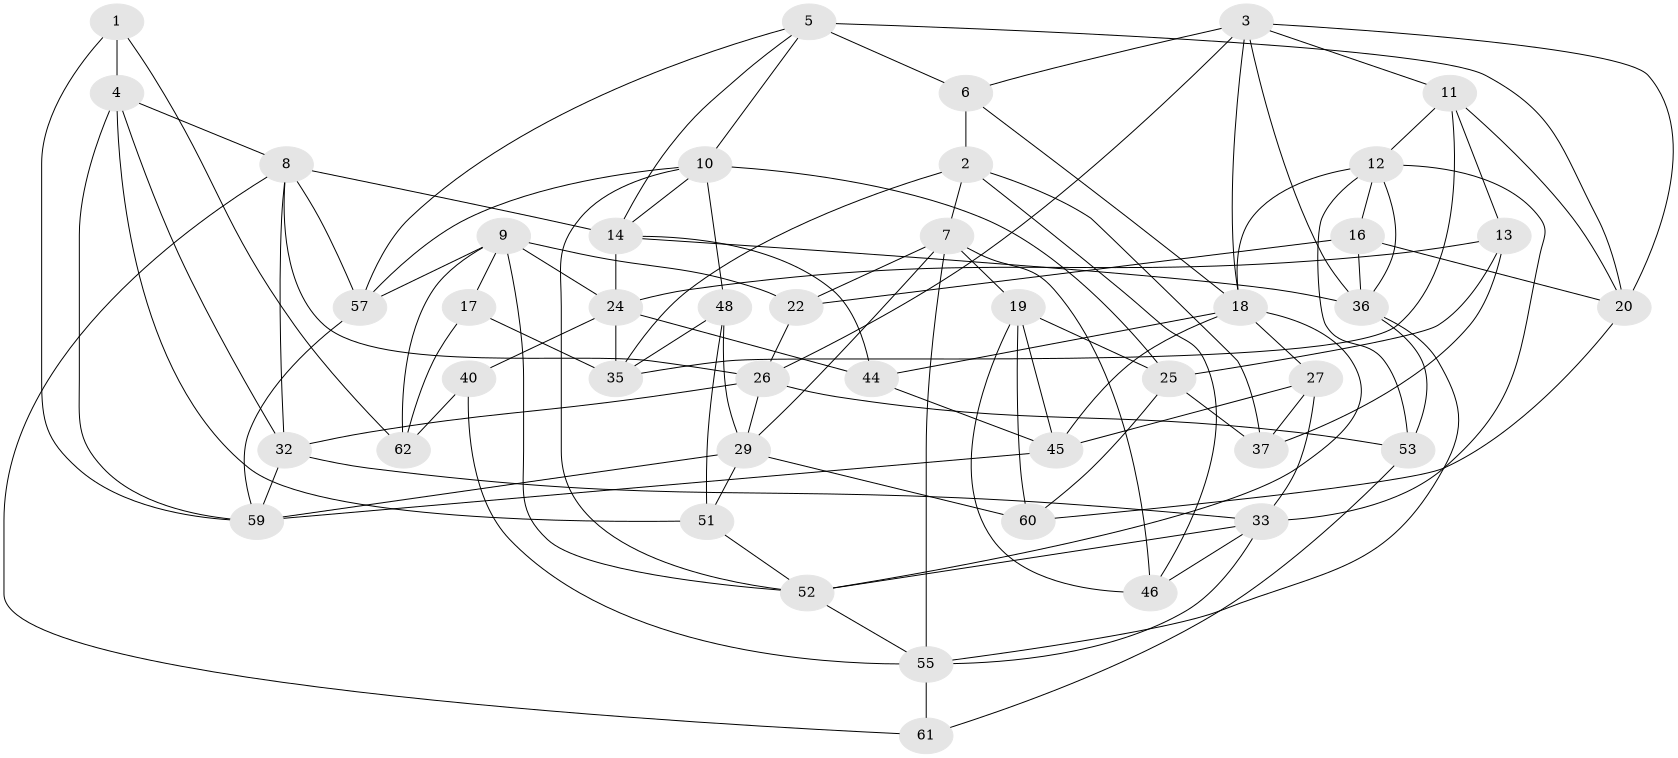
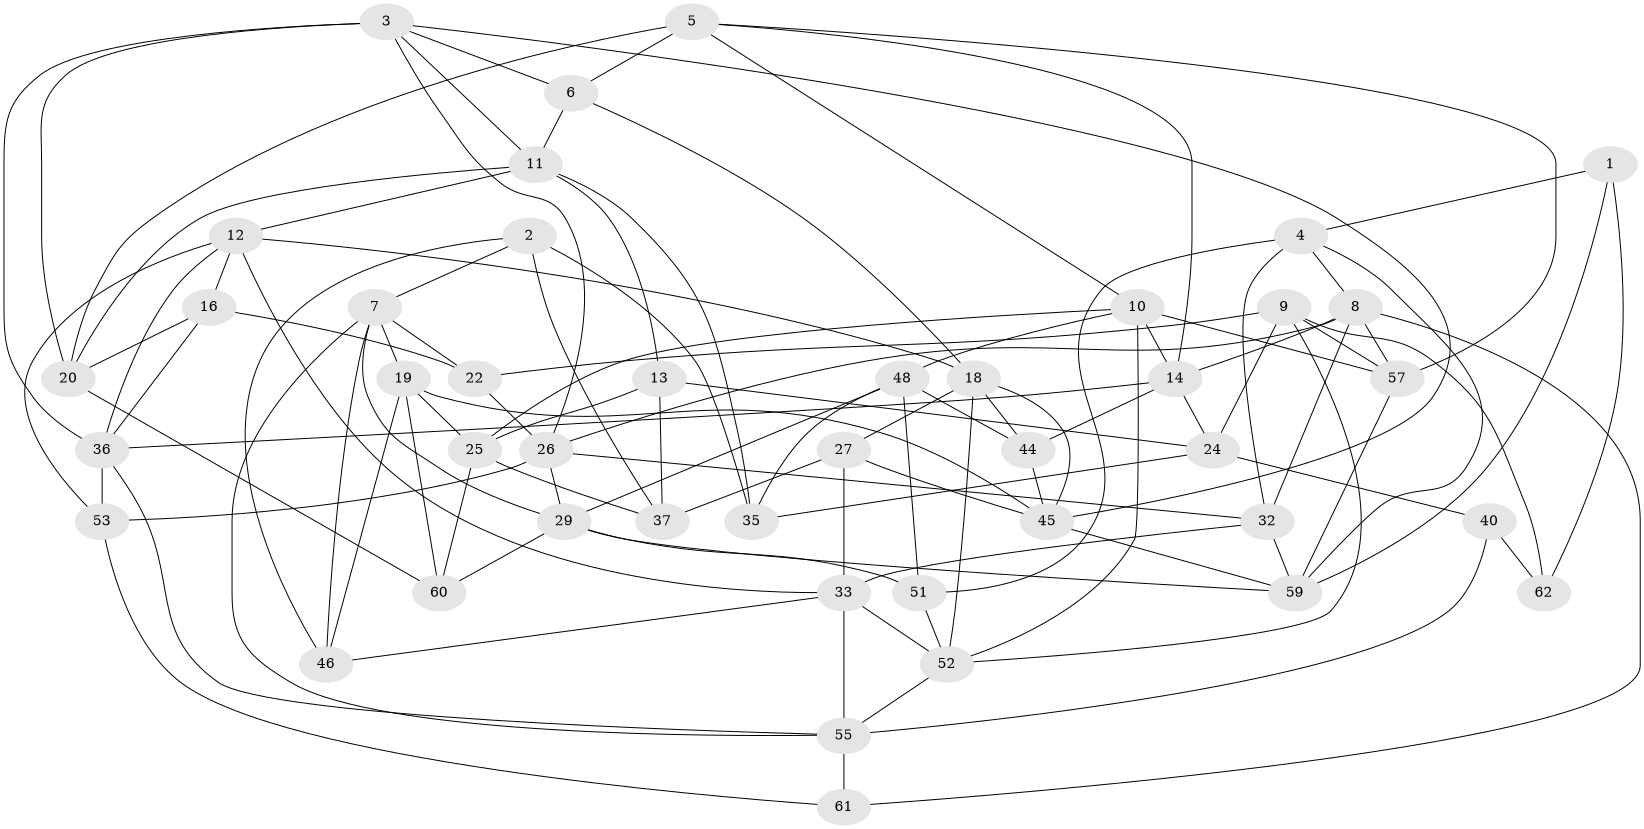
(966, 129) -> (553, 129)
(1233, 164) -> (1182, 159)
(469, 307) -> none
(744, 343) -> (959, 411)
